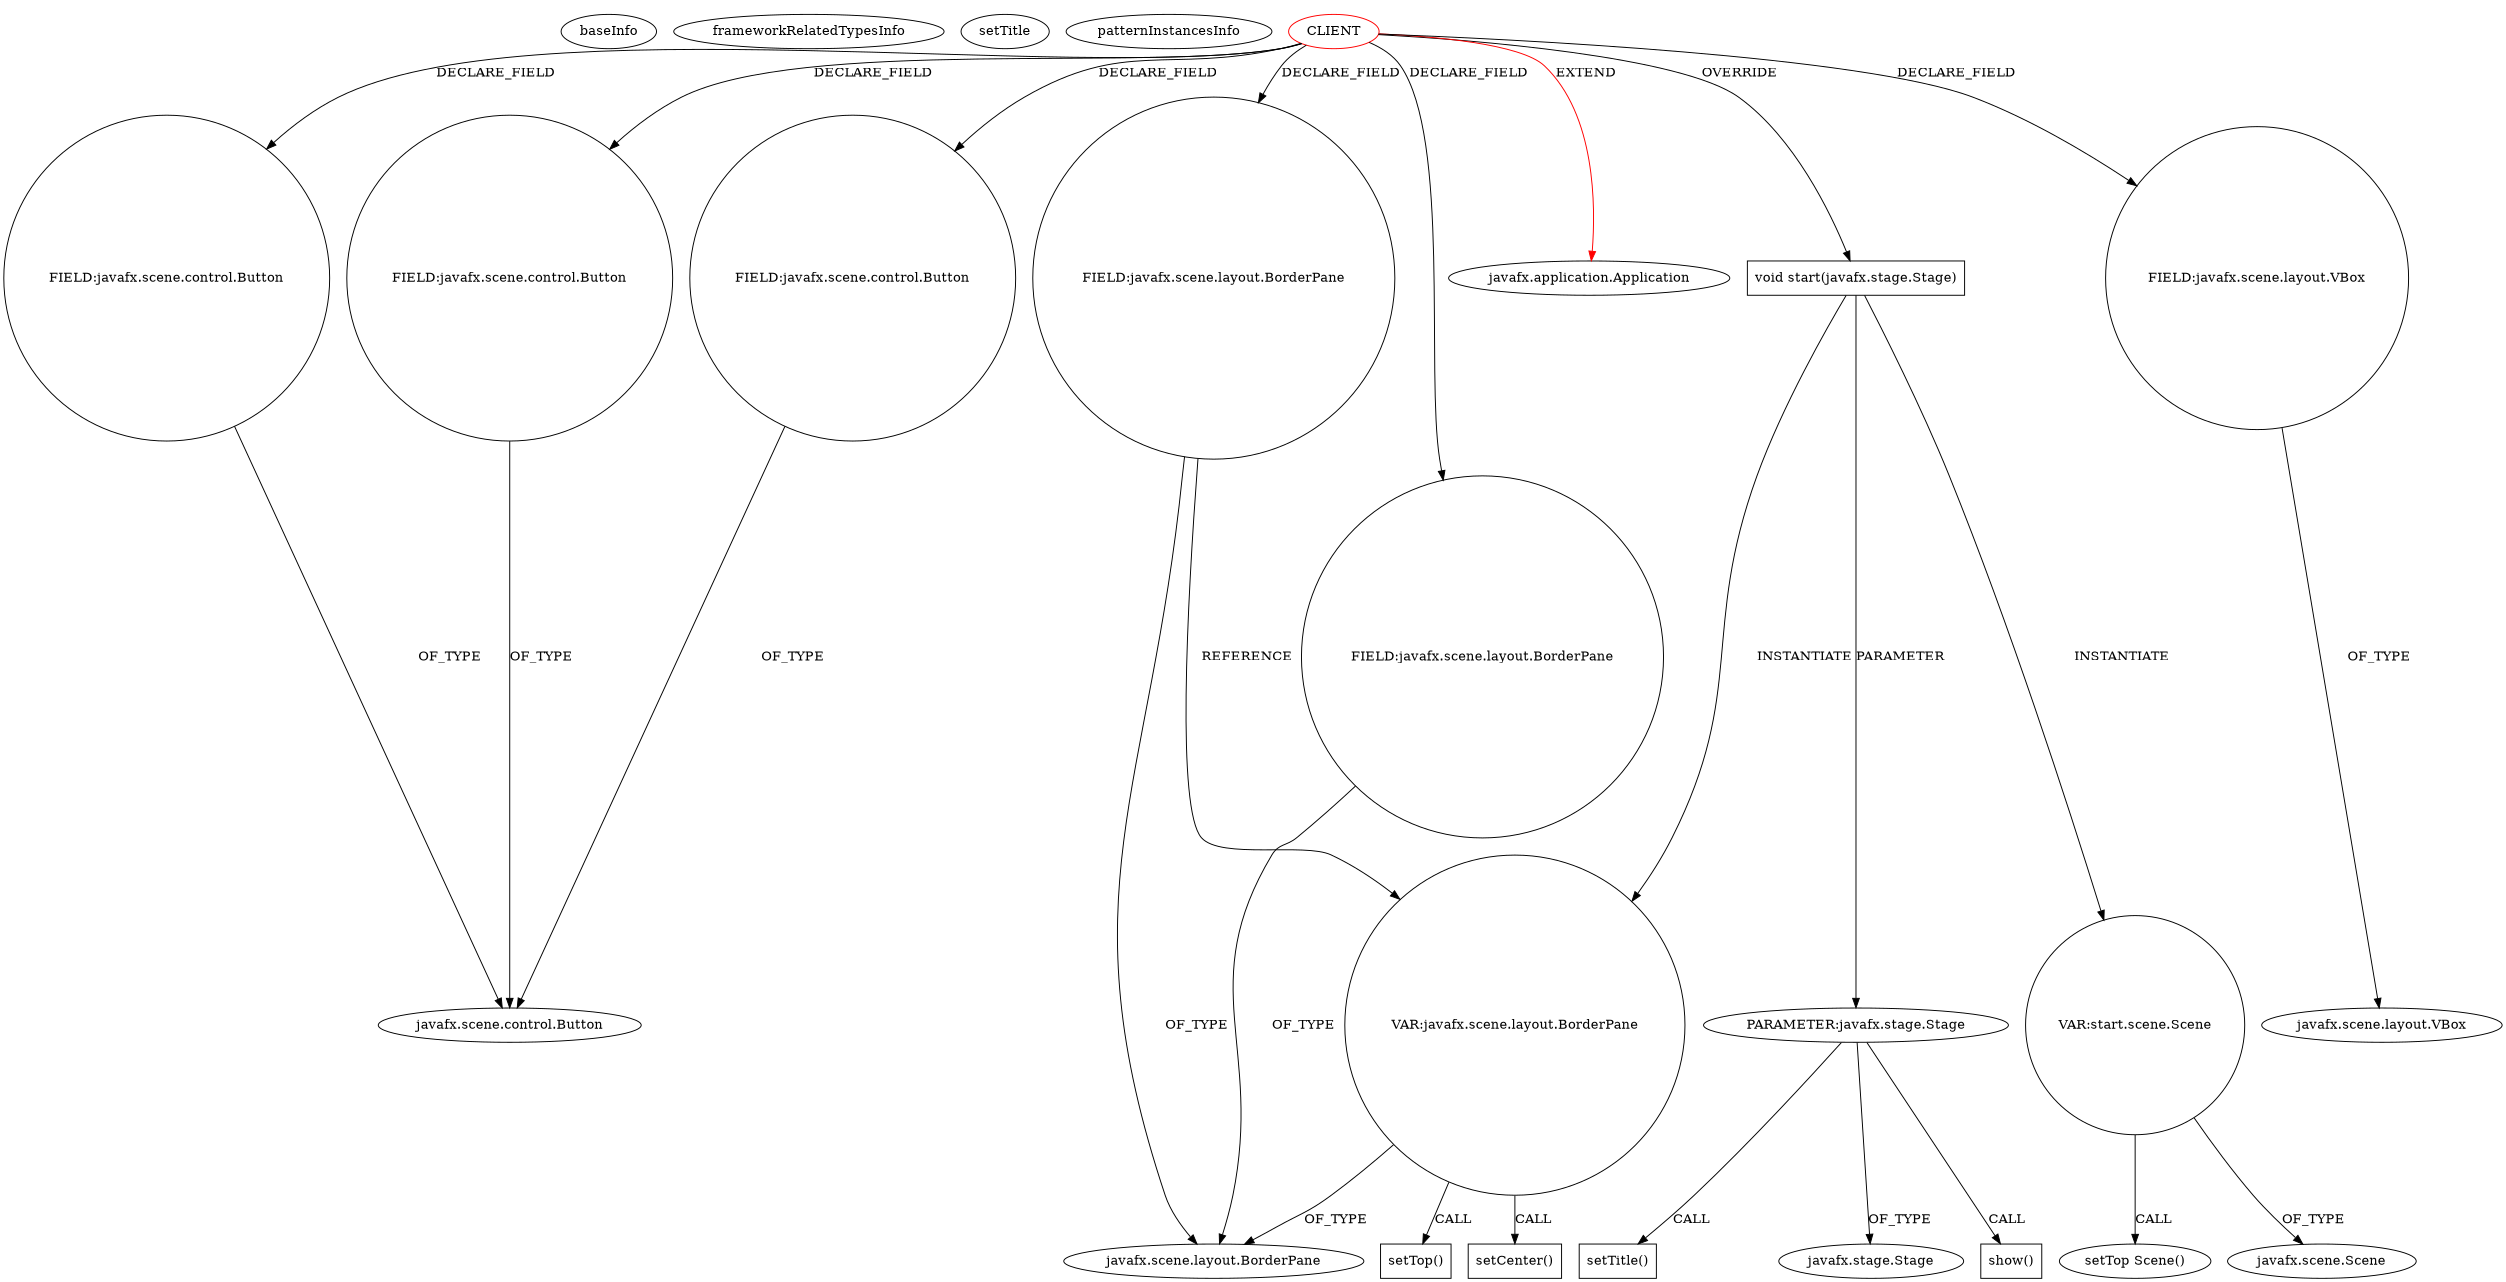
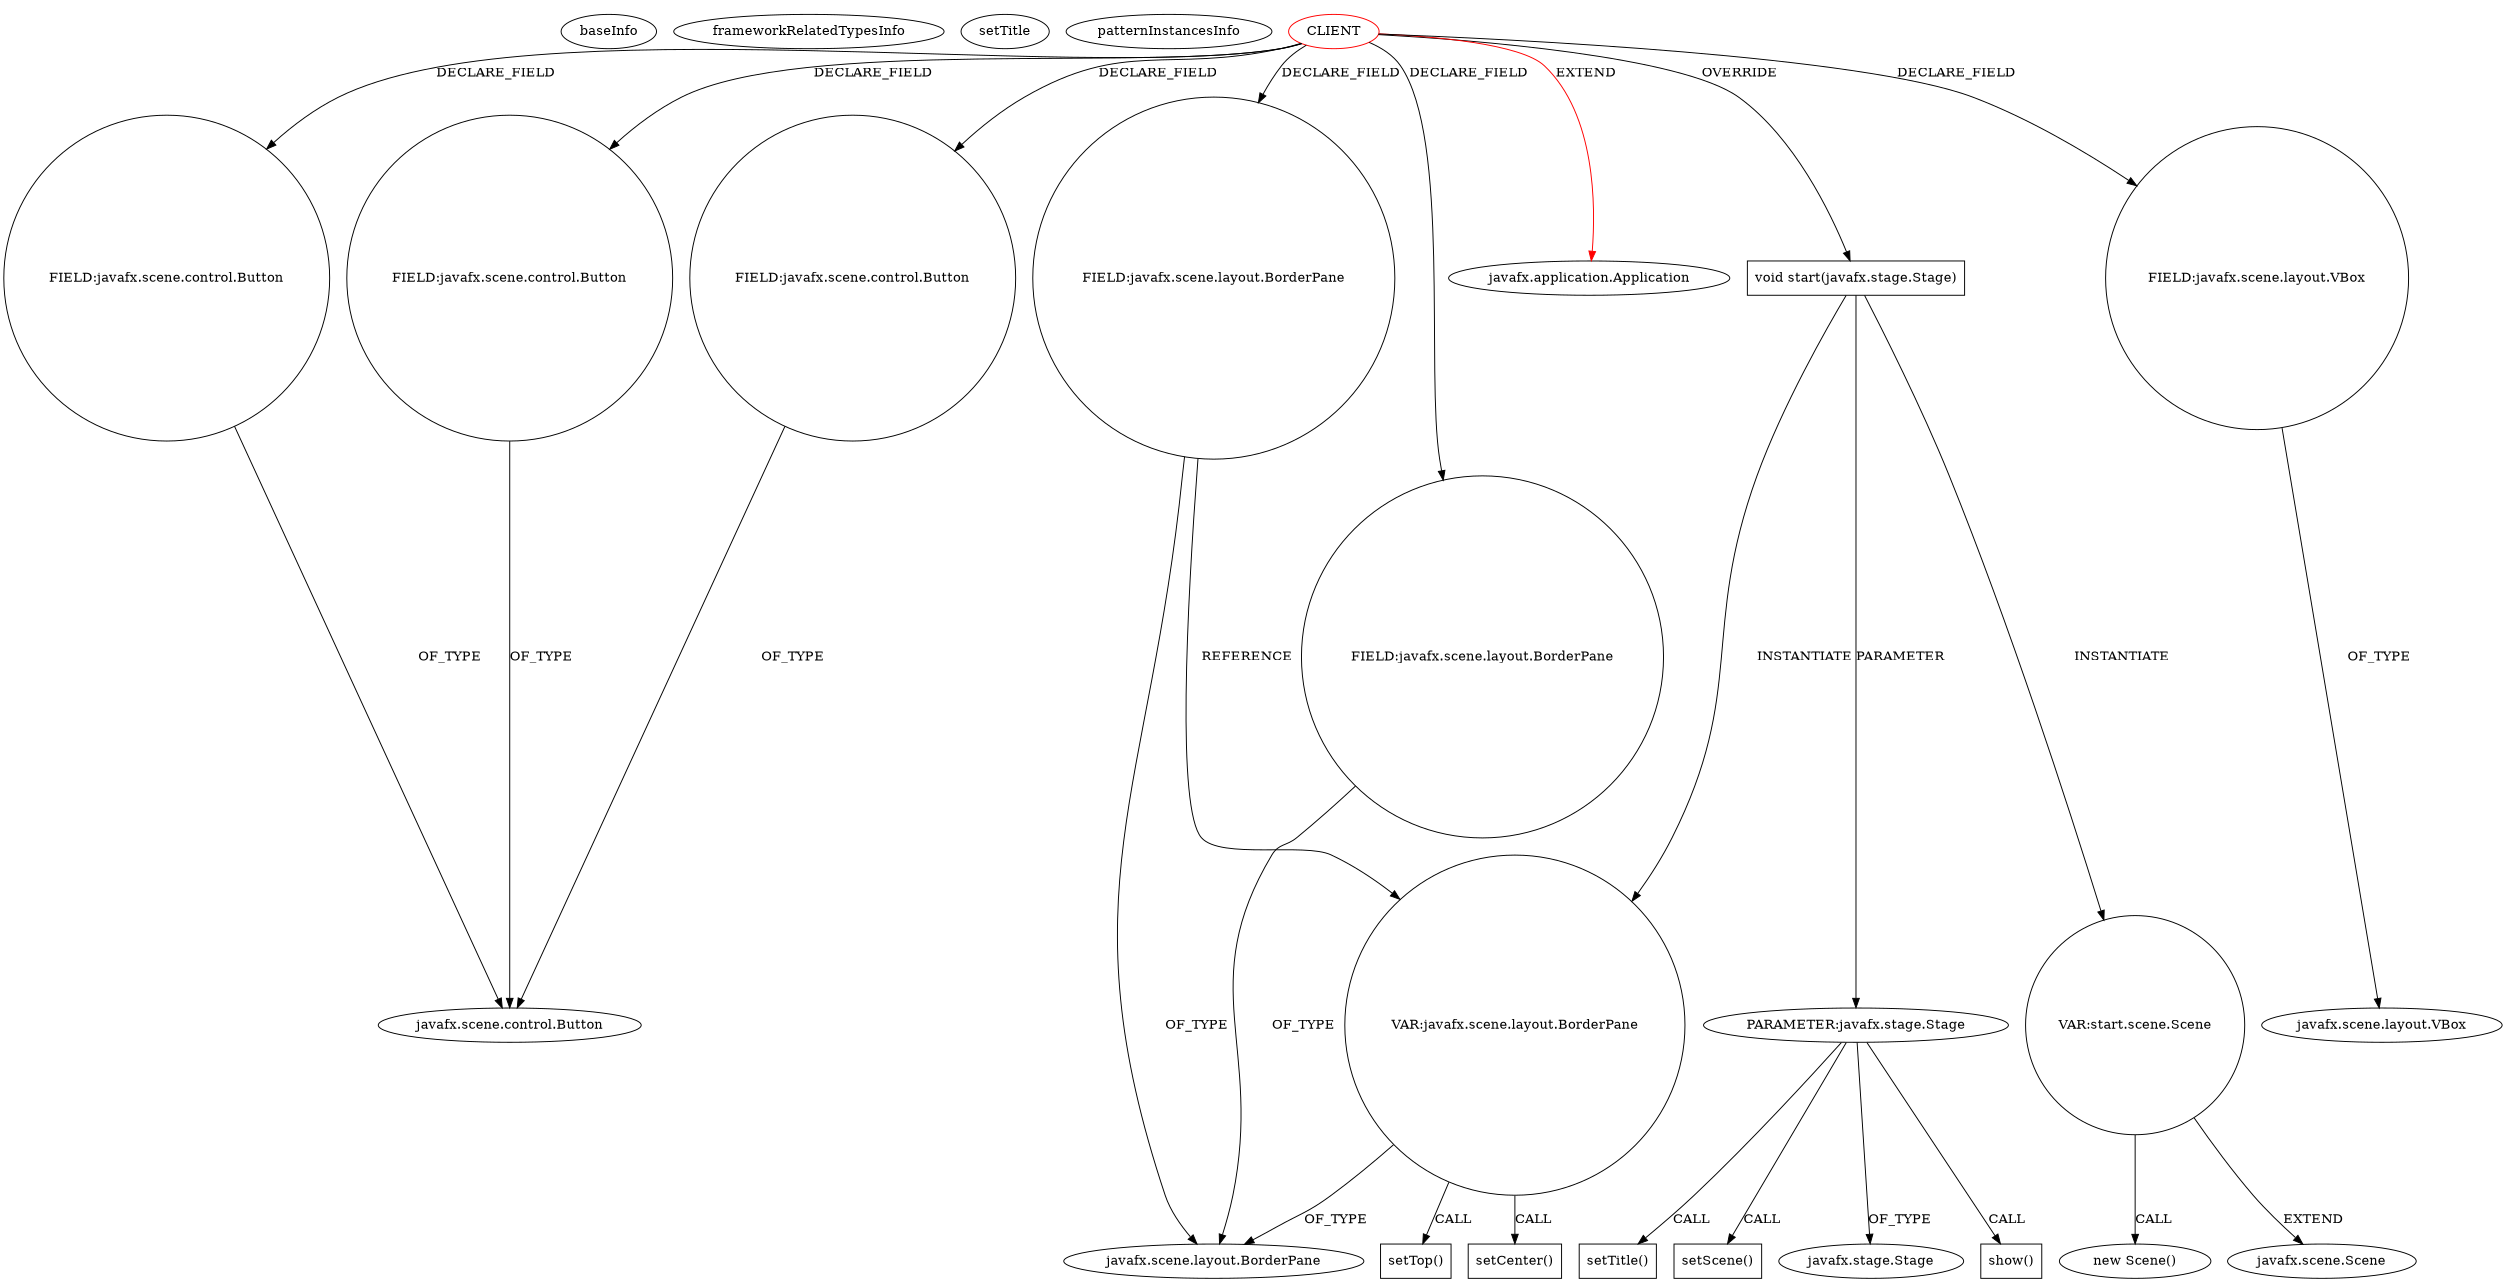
(2314, 1220) -> (2314, 1220)
none -> (1718, 1261)
(2135, 1261) -> (2135, 1261)
